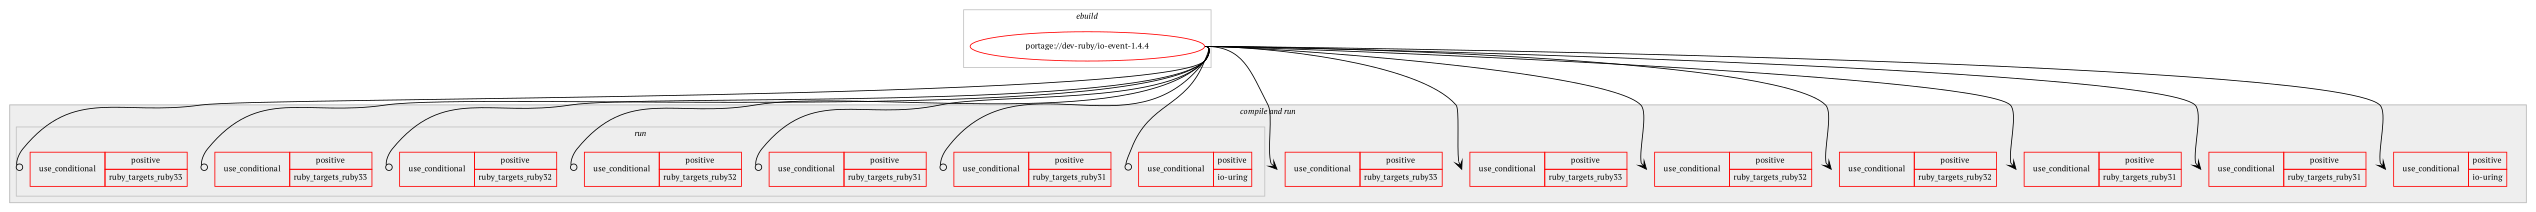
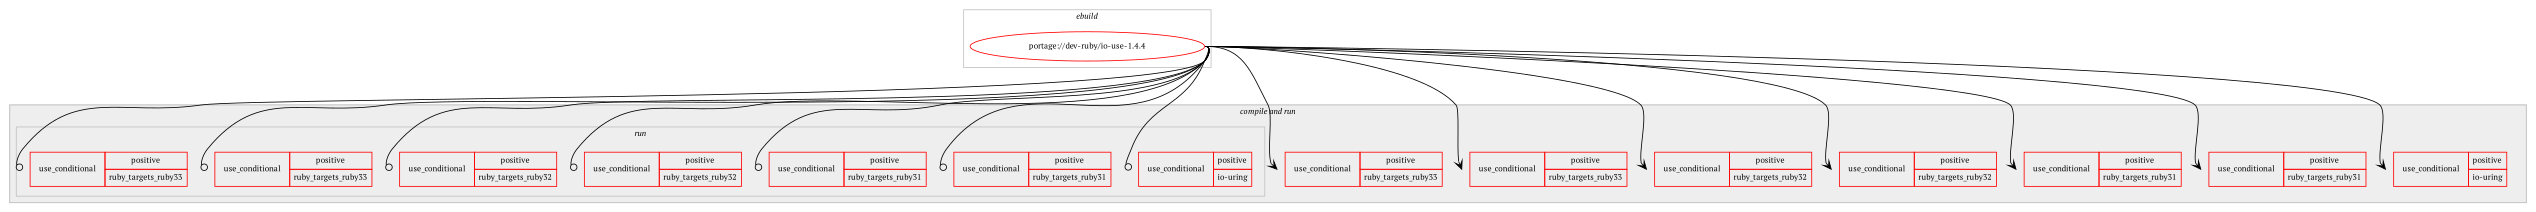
(1087, 46) -> (1087, 46)
